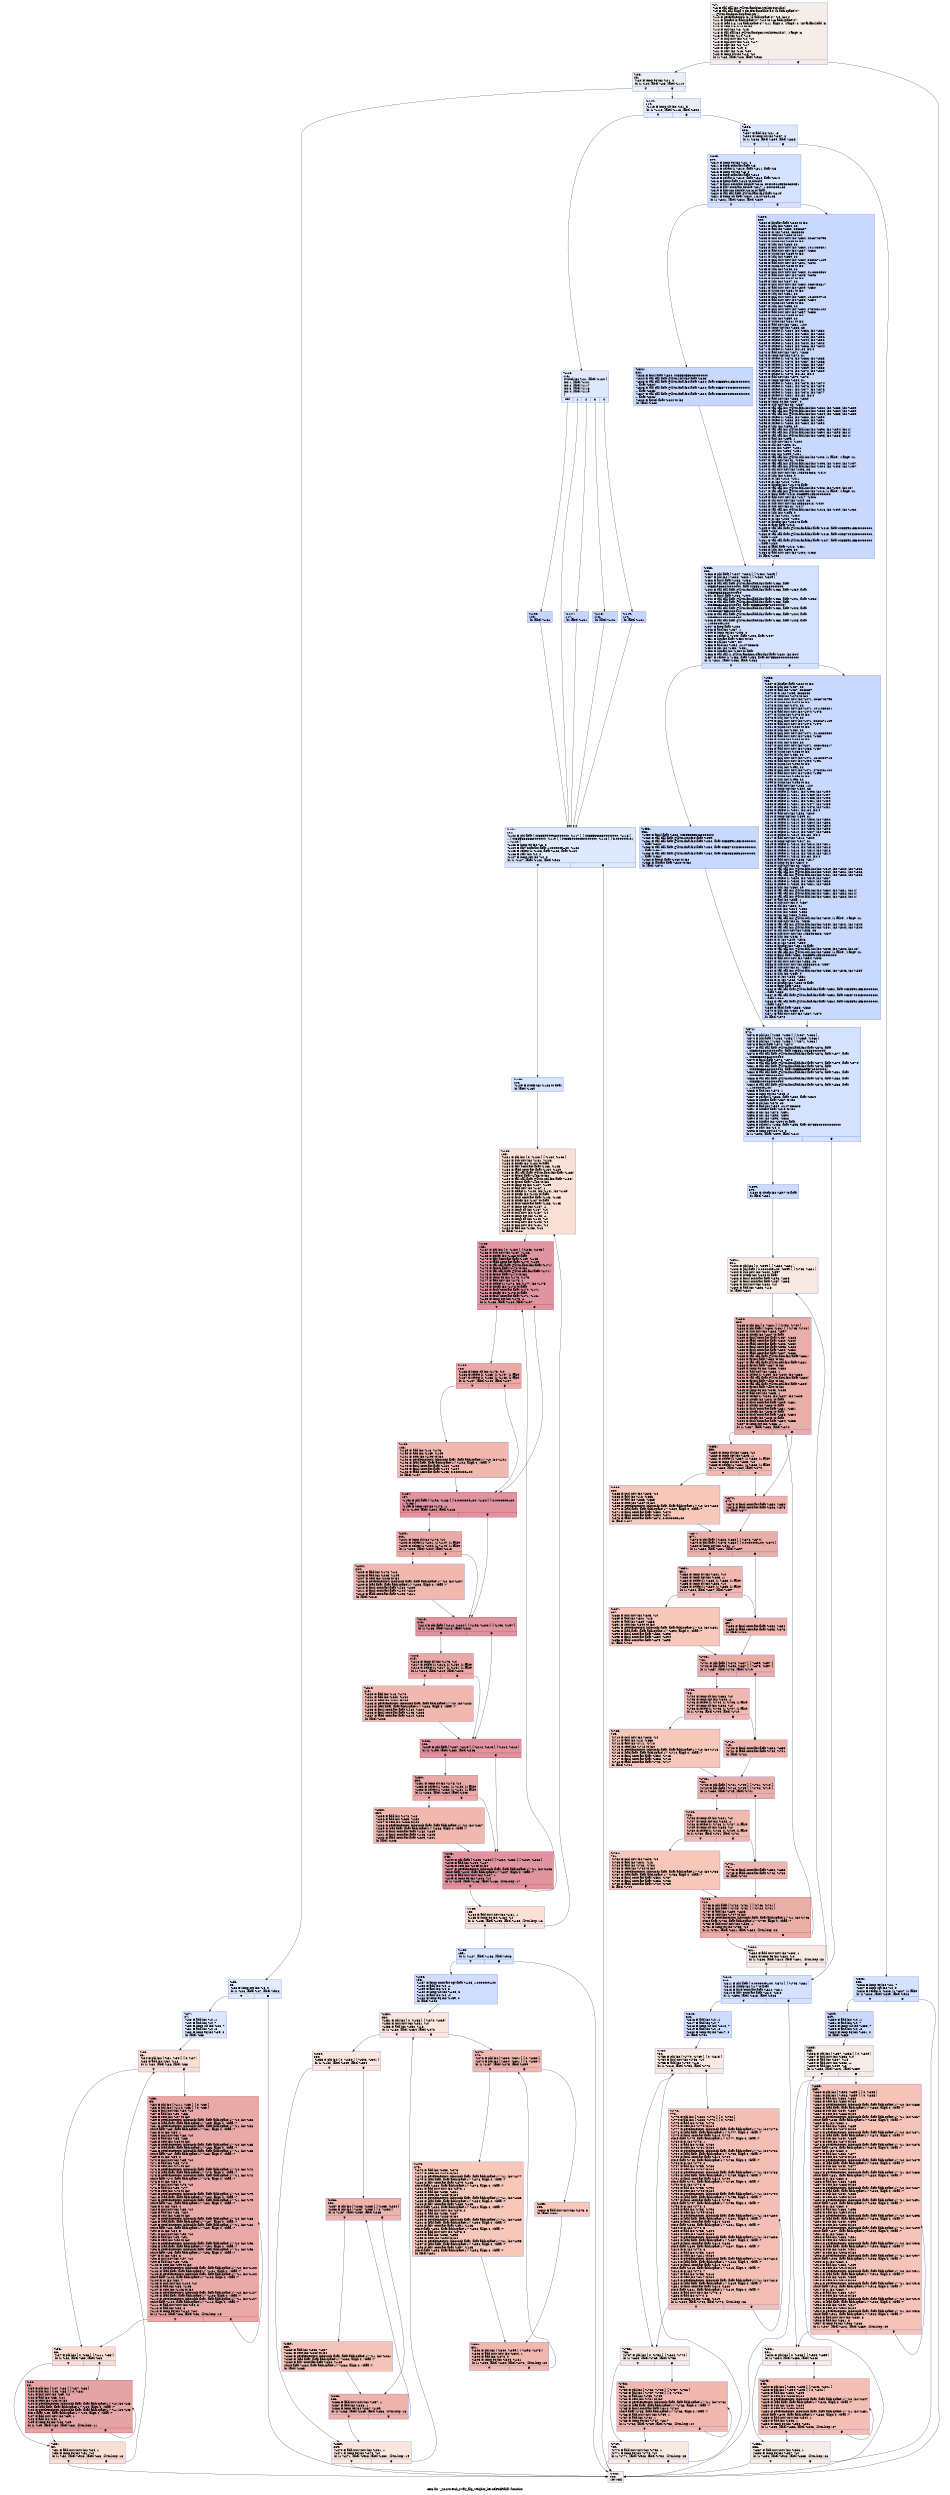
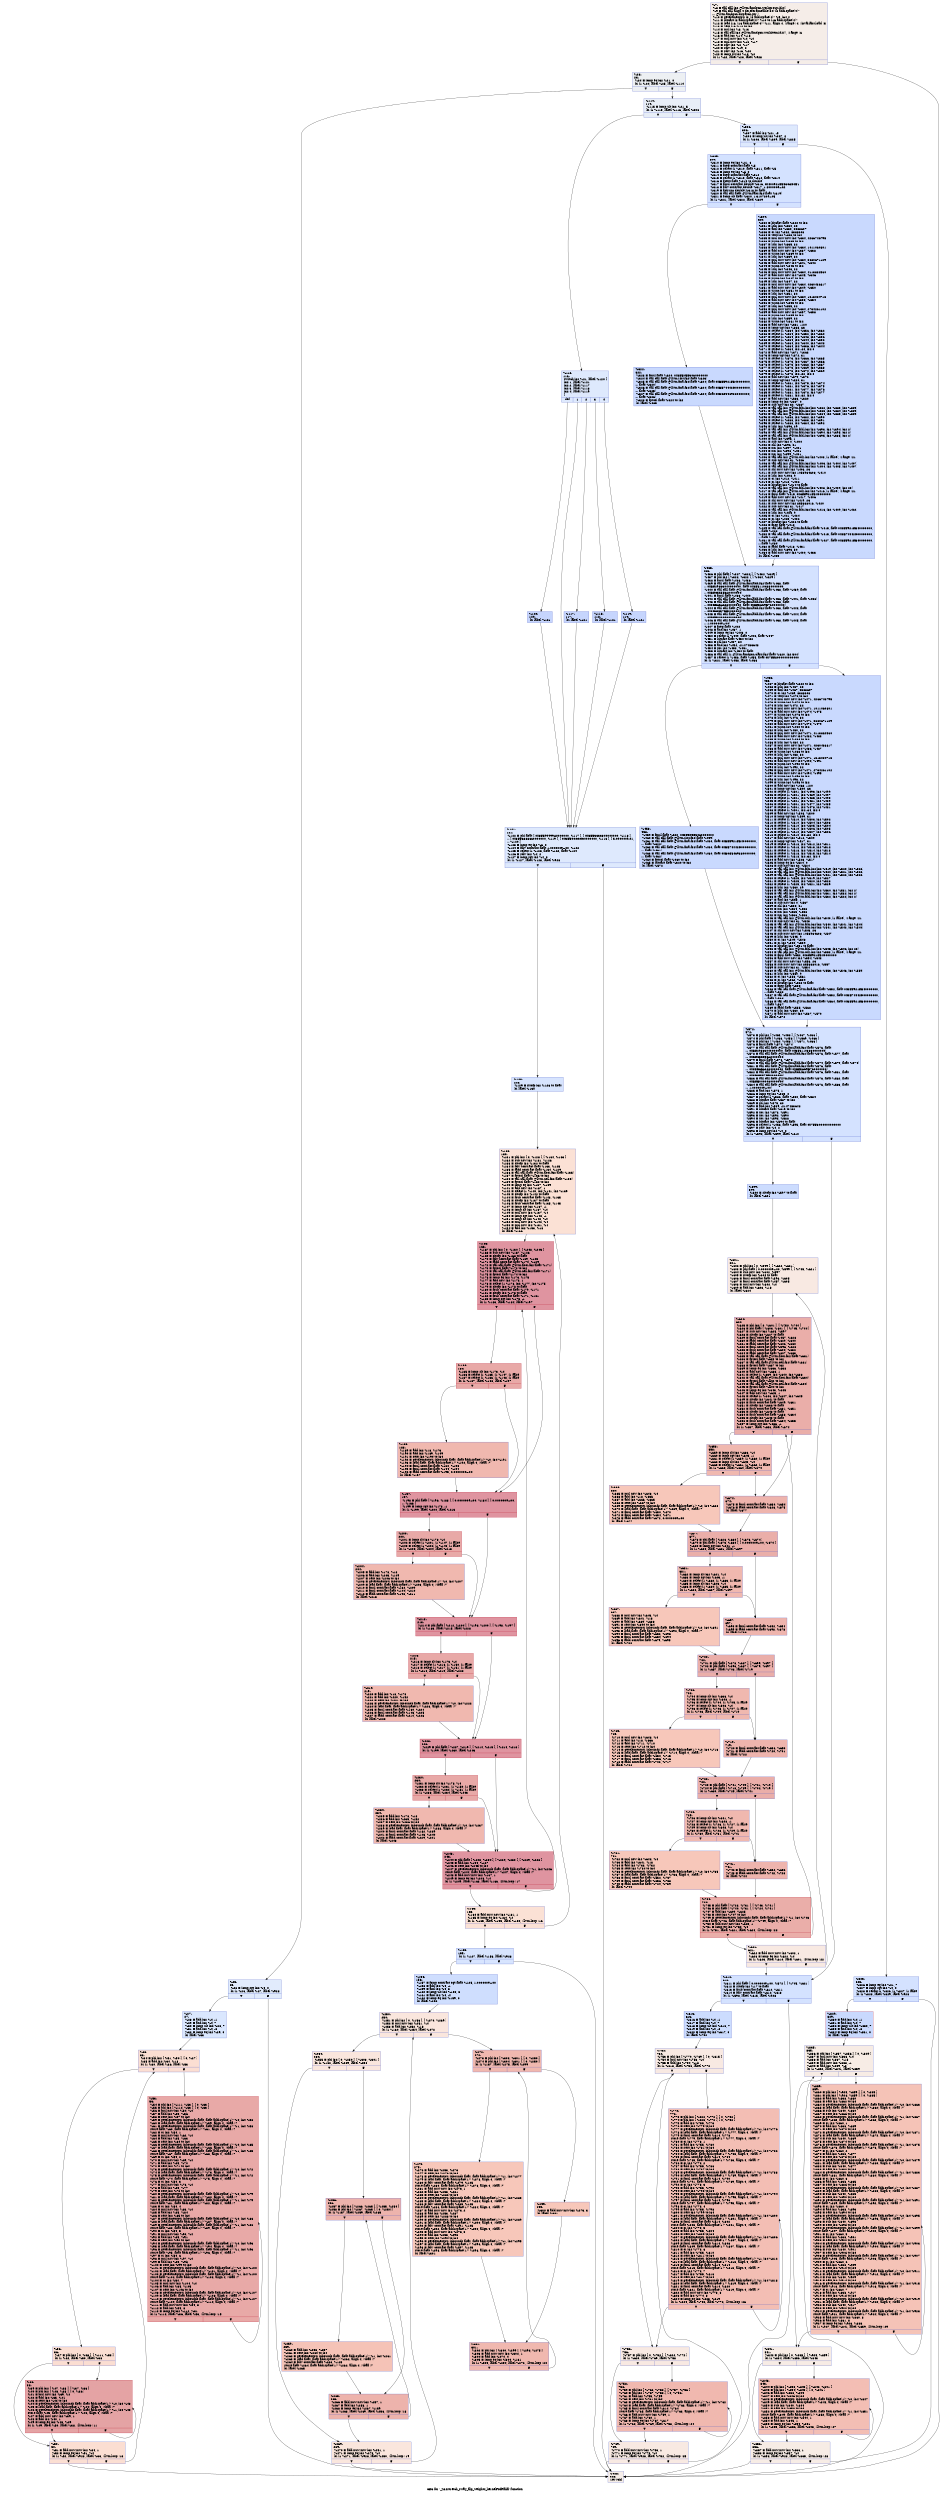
(814, 206) -> none
(125, 2332) -> none
